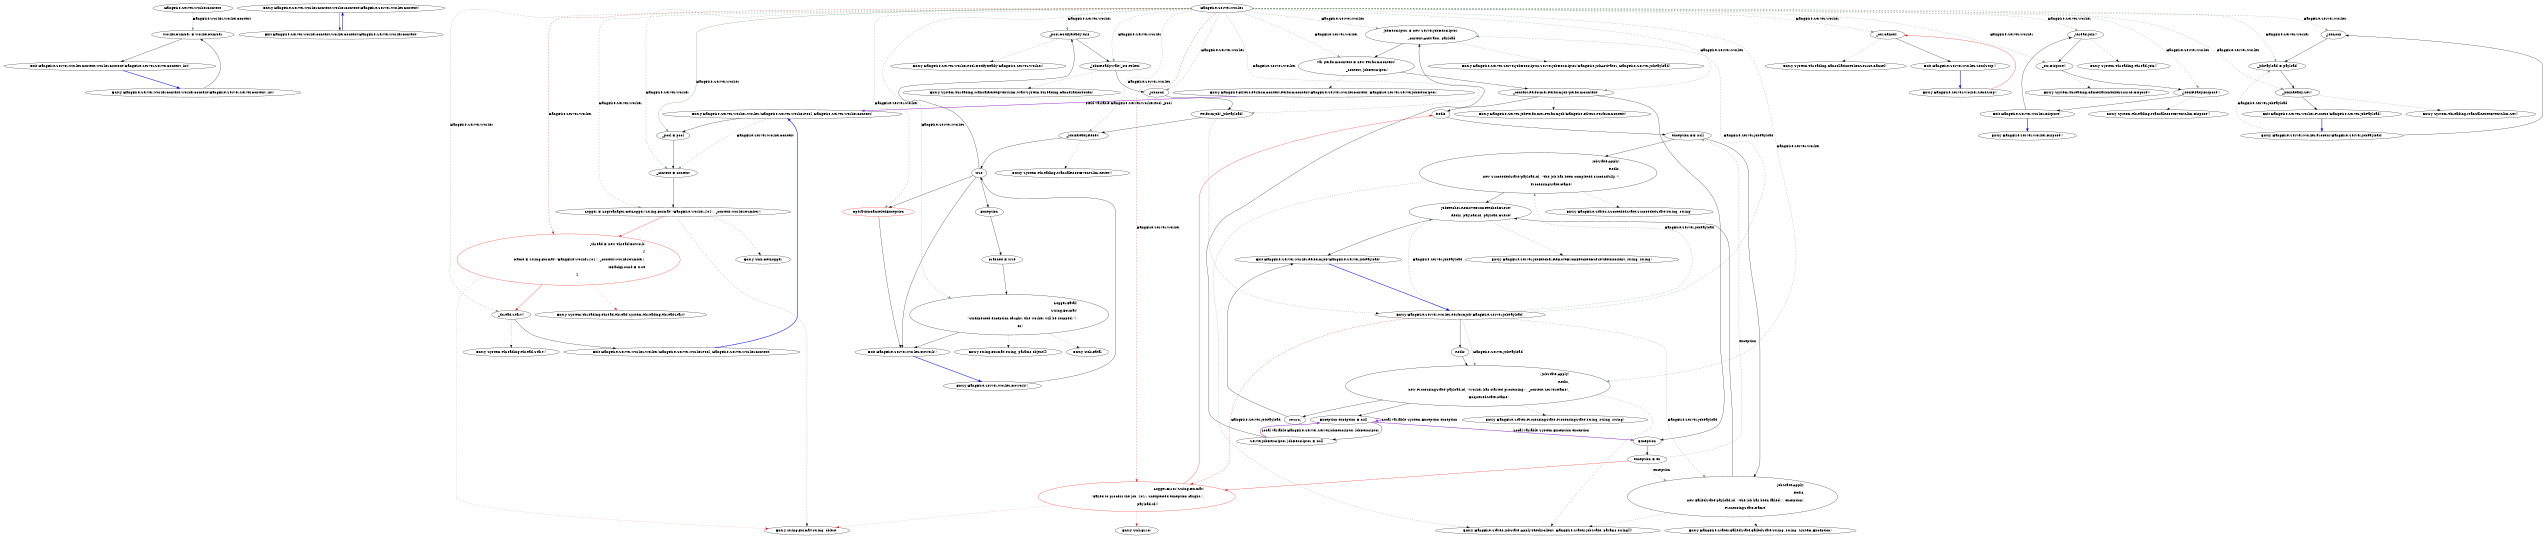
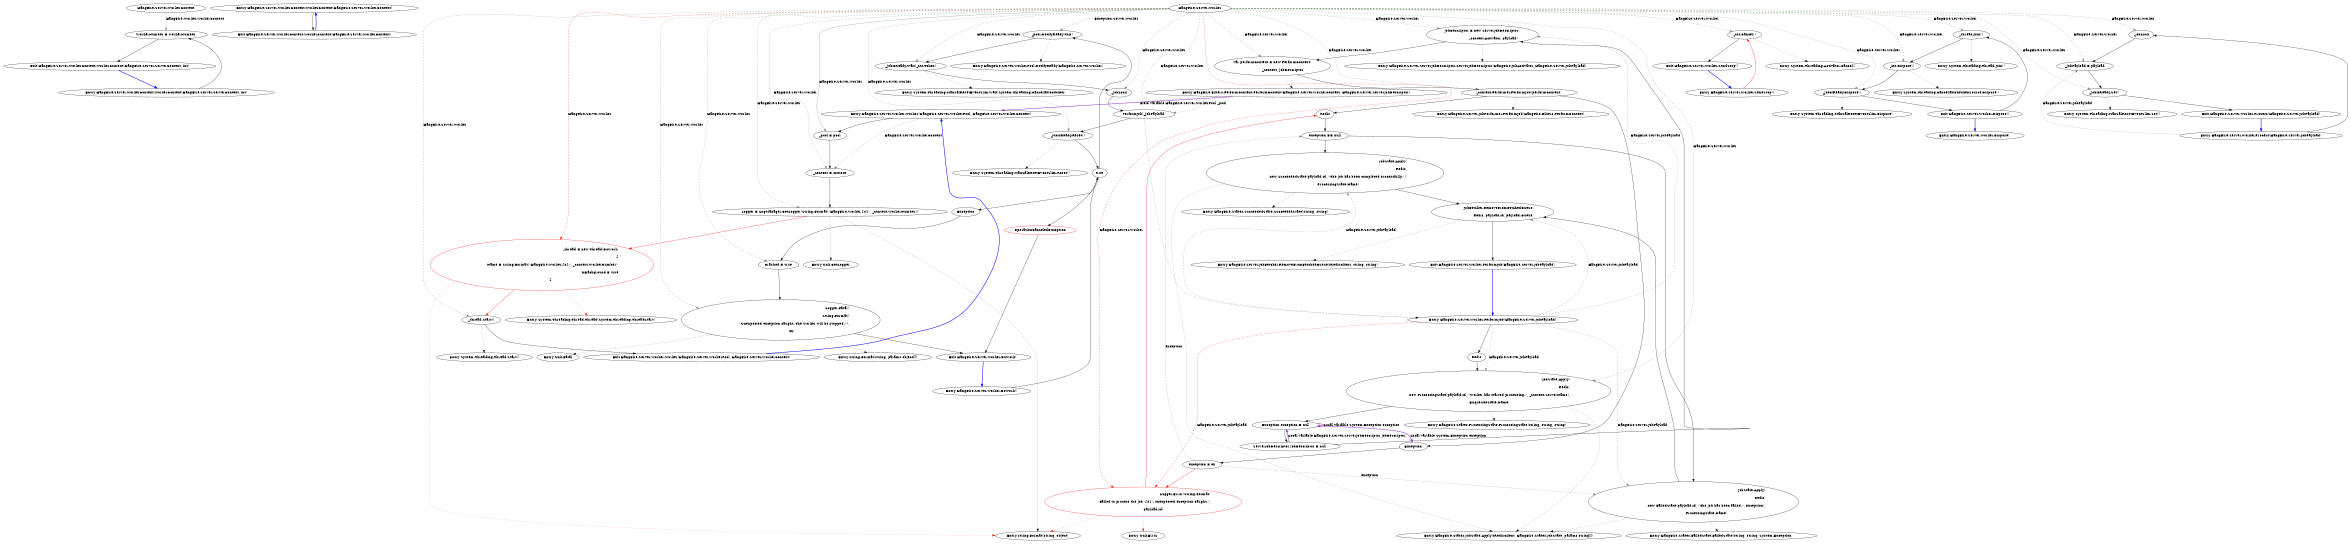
(922, 14) -> (805, 14)
(1090, 19) -> (1117, 19)
(1836, 66) -> (1818, 66)
(924, 255) -> none
(1295, 420) -> none
